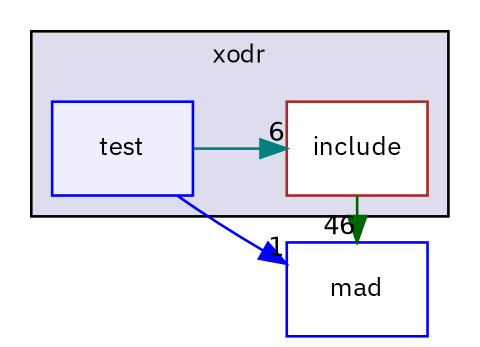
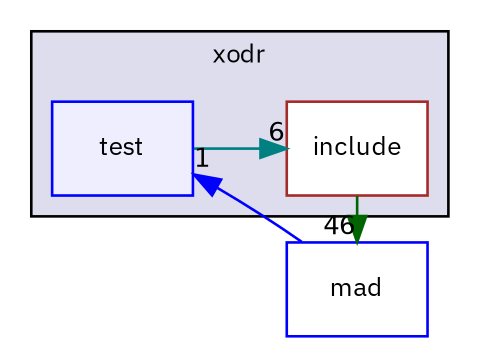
(233, 232) -> (260, 214)
